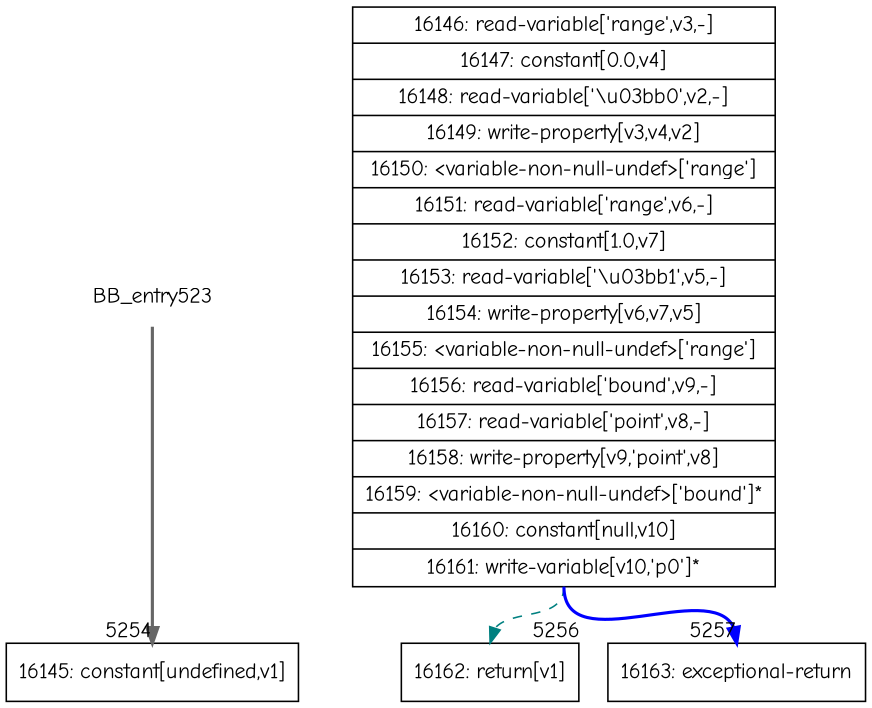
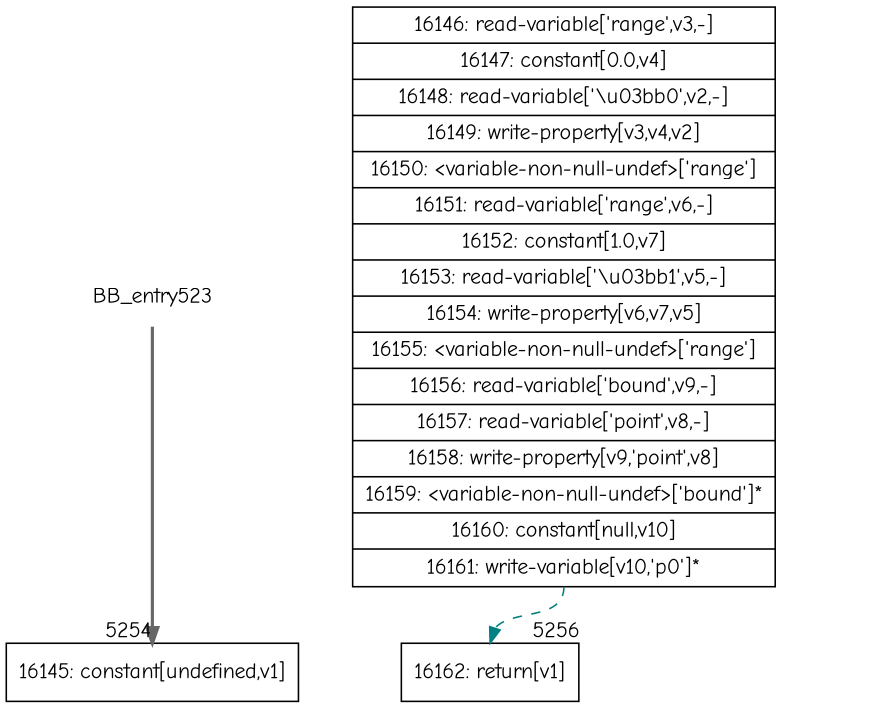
(737, 672) -> none
